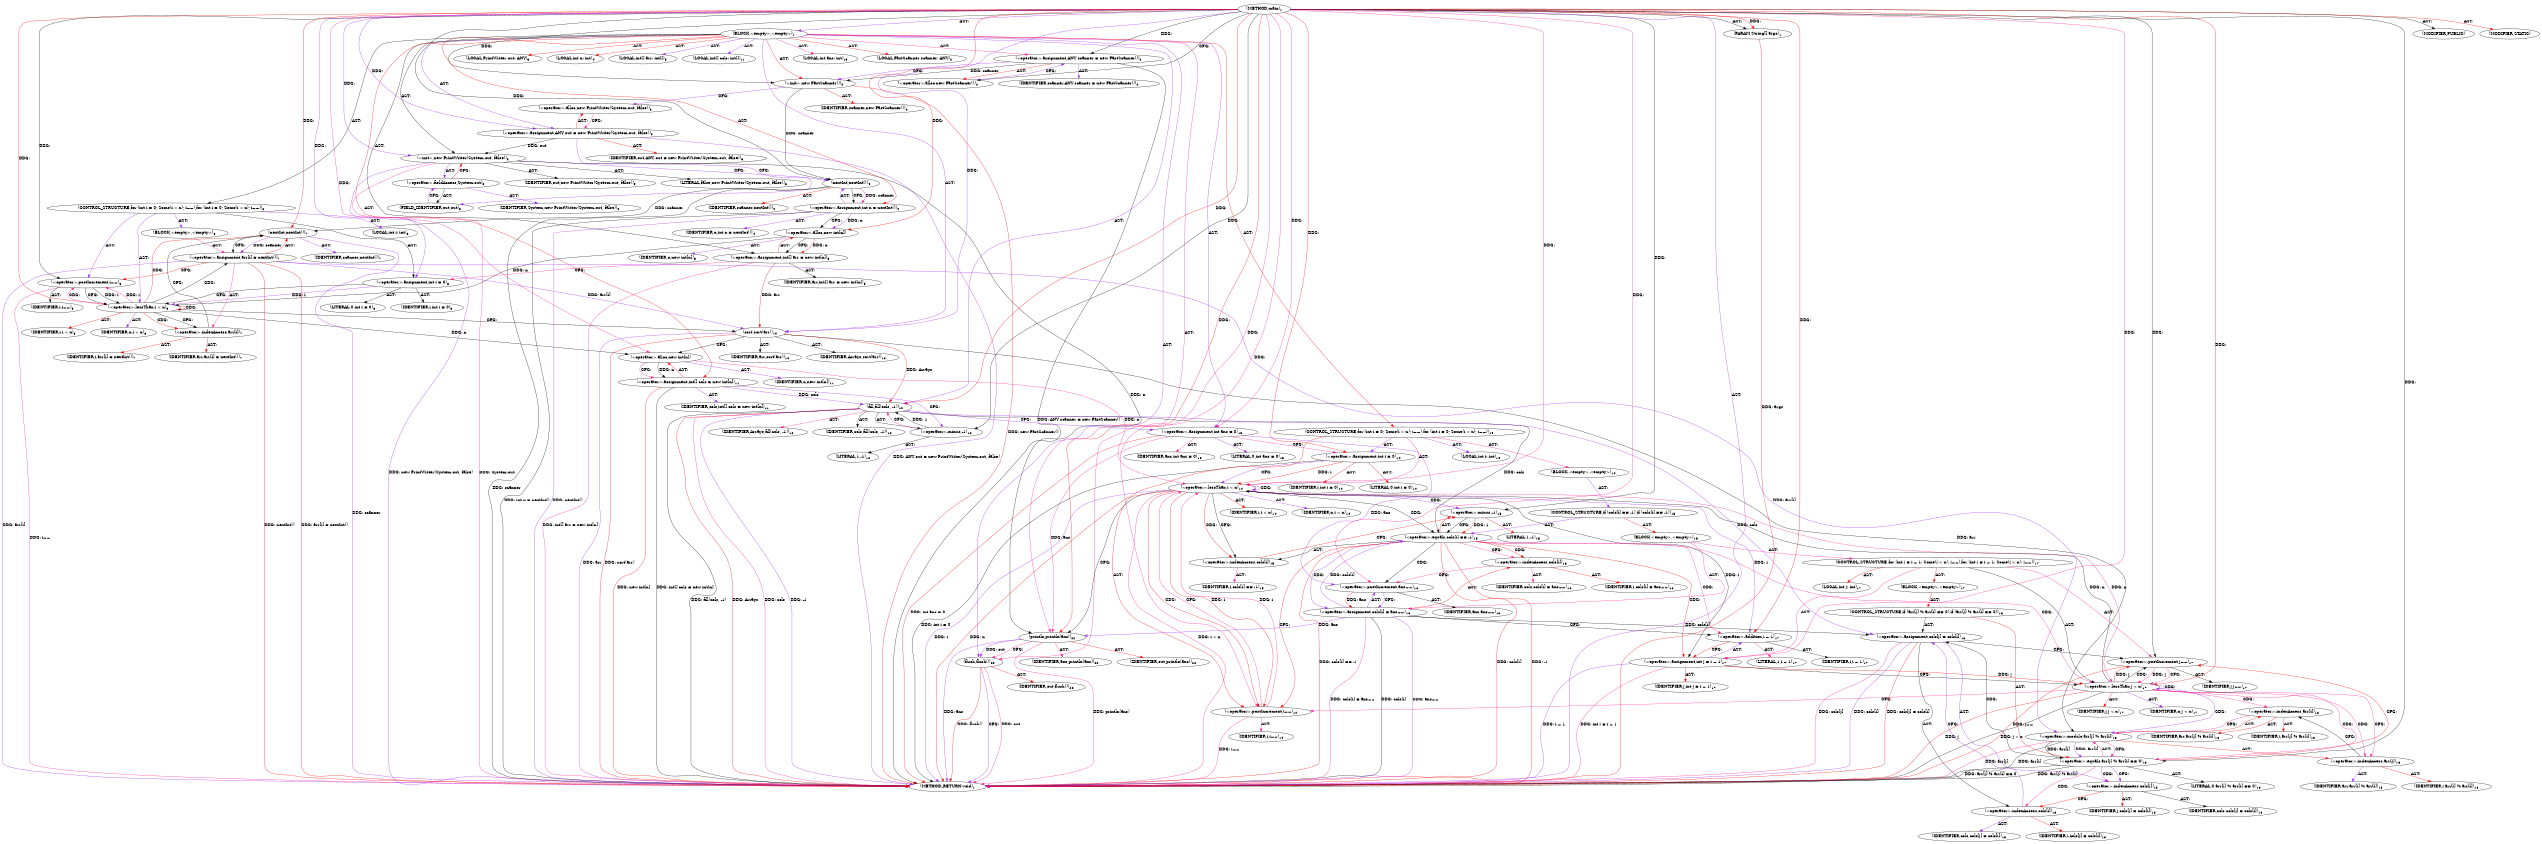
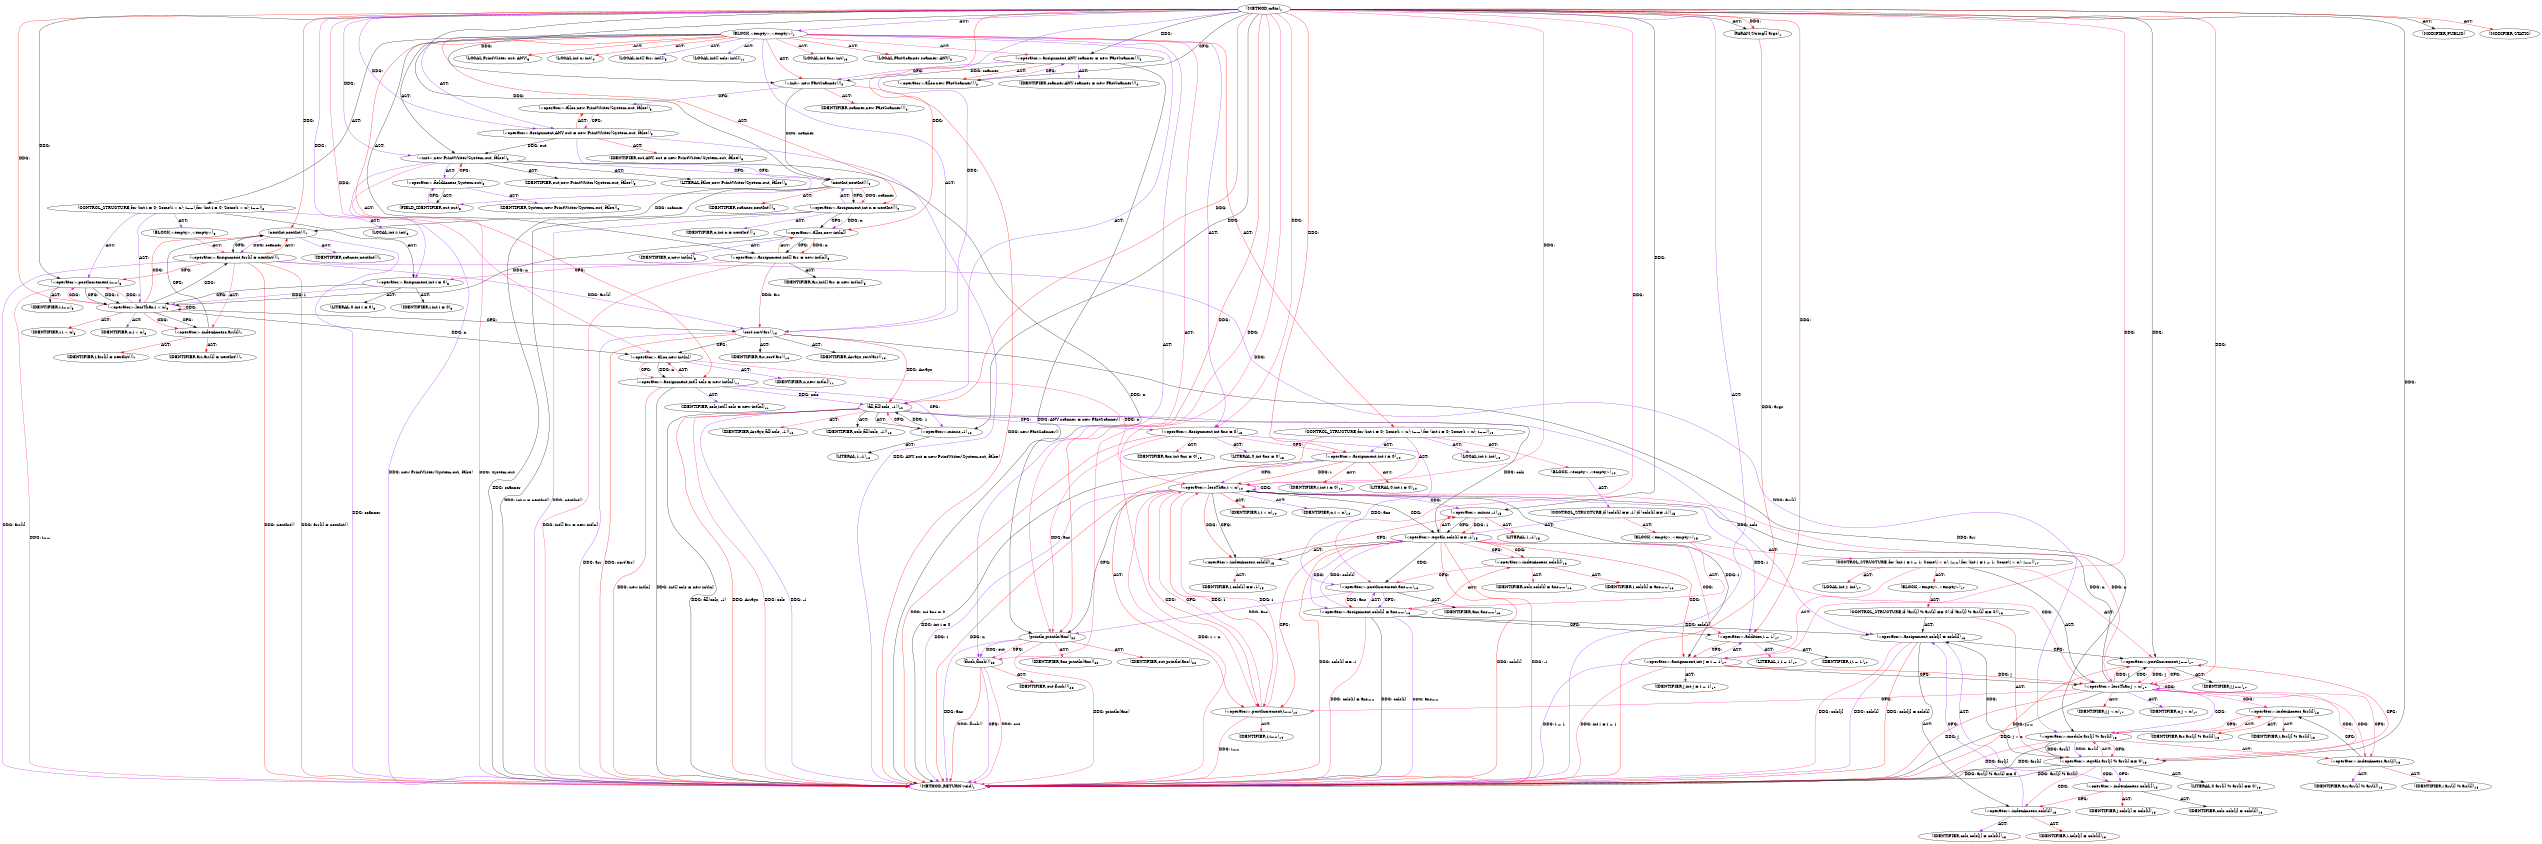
(1224, 630) -> (1215, 613)
